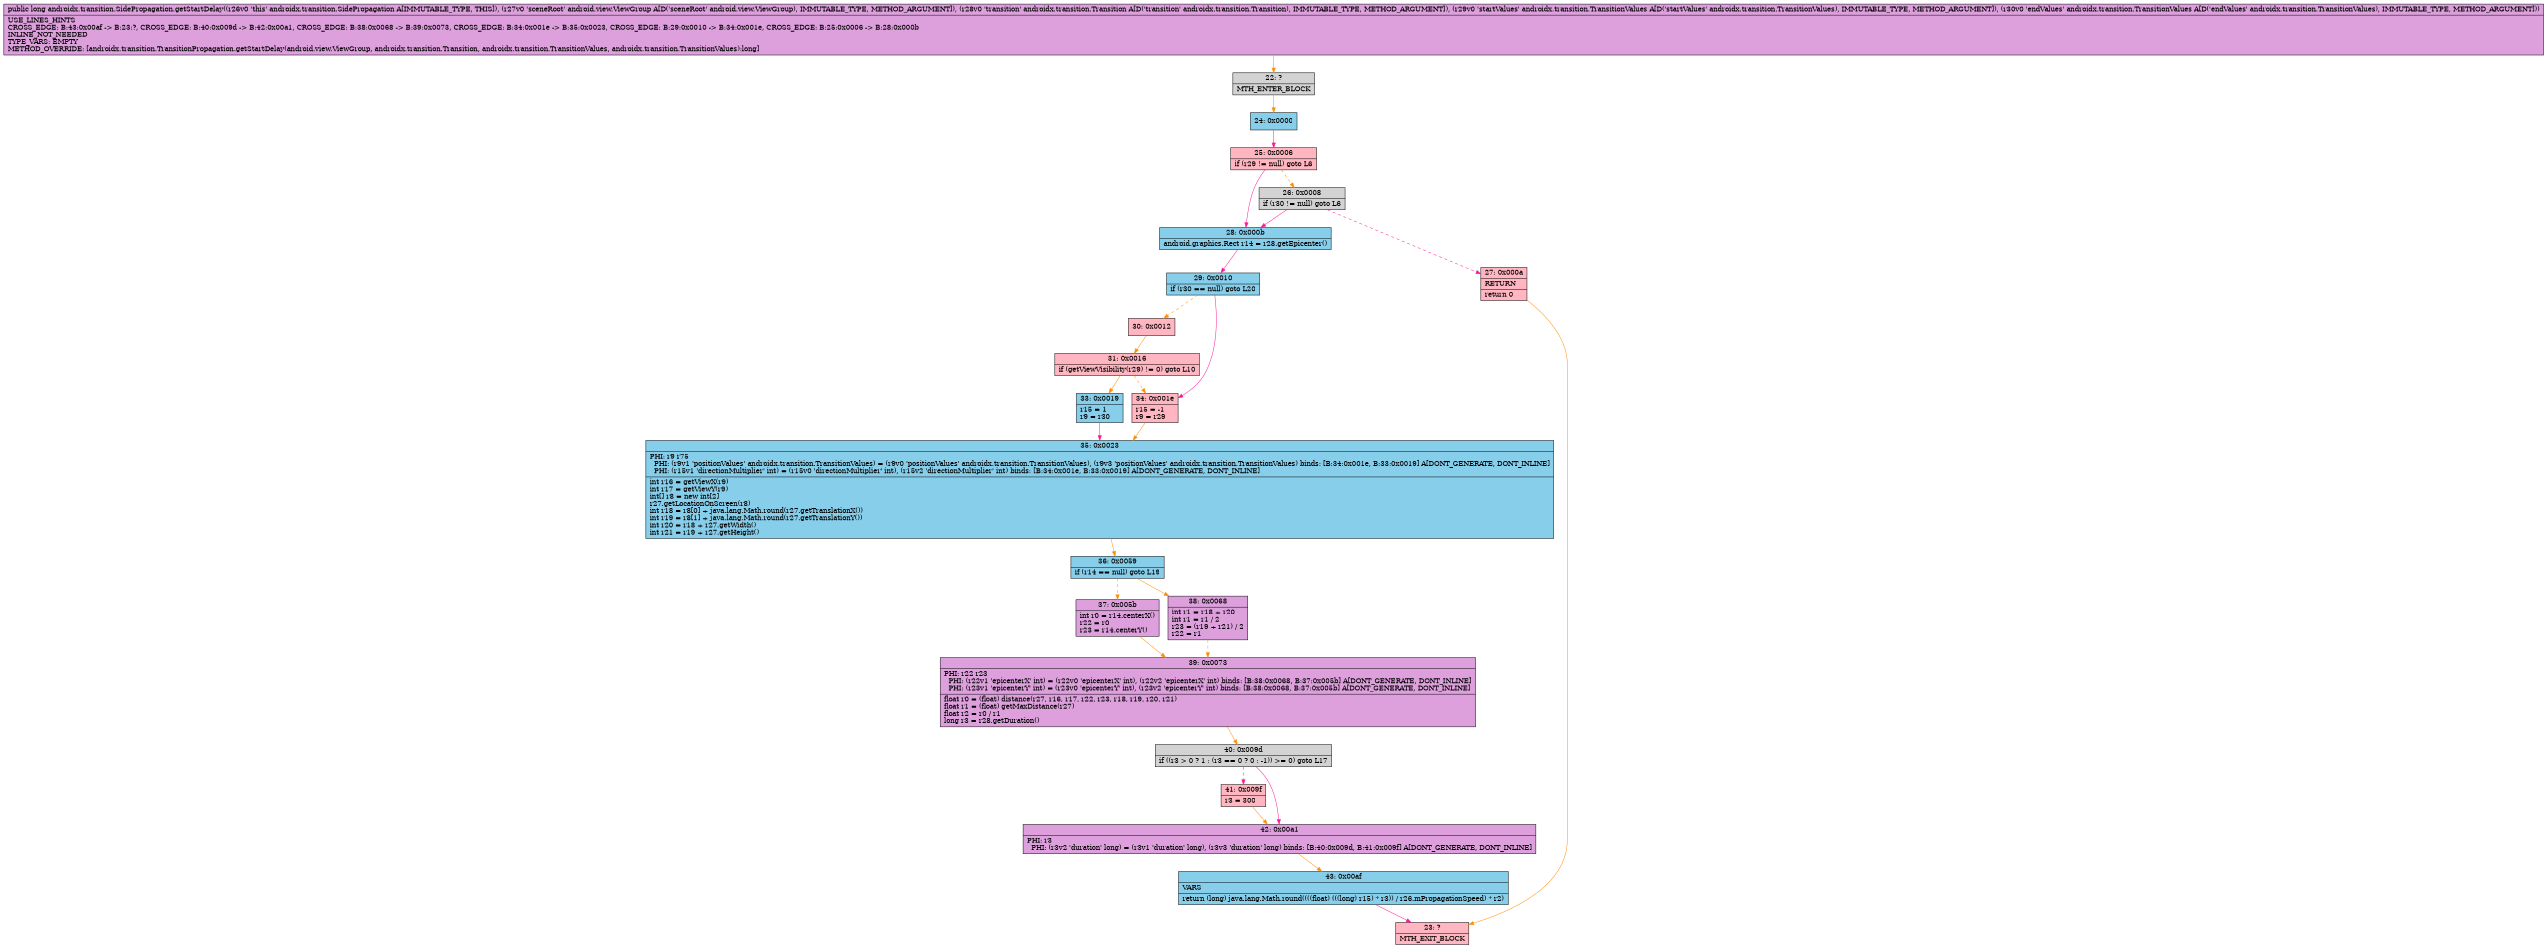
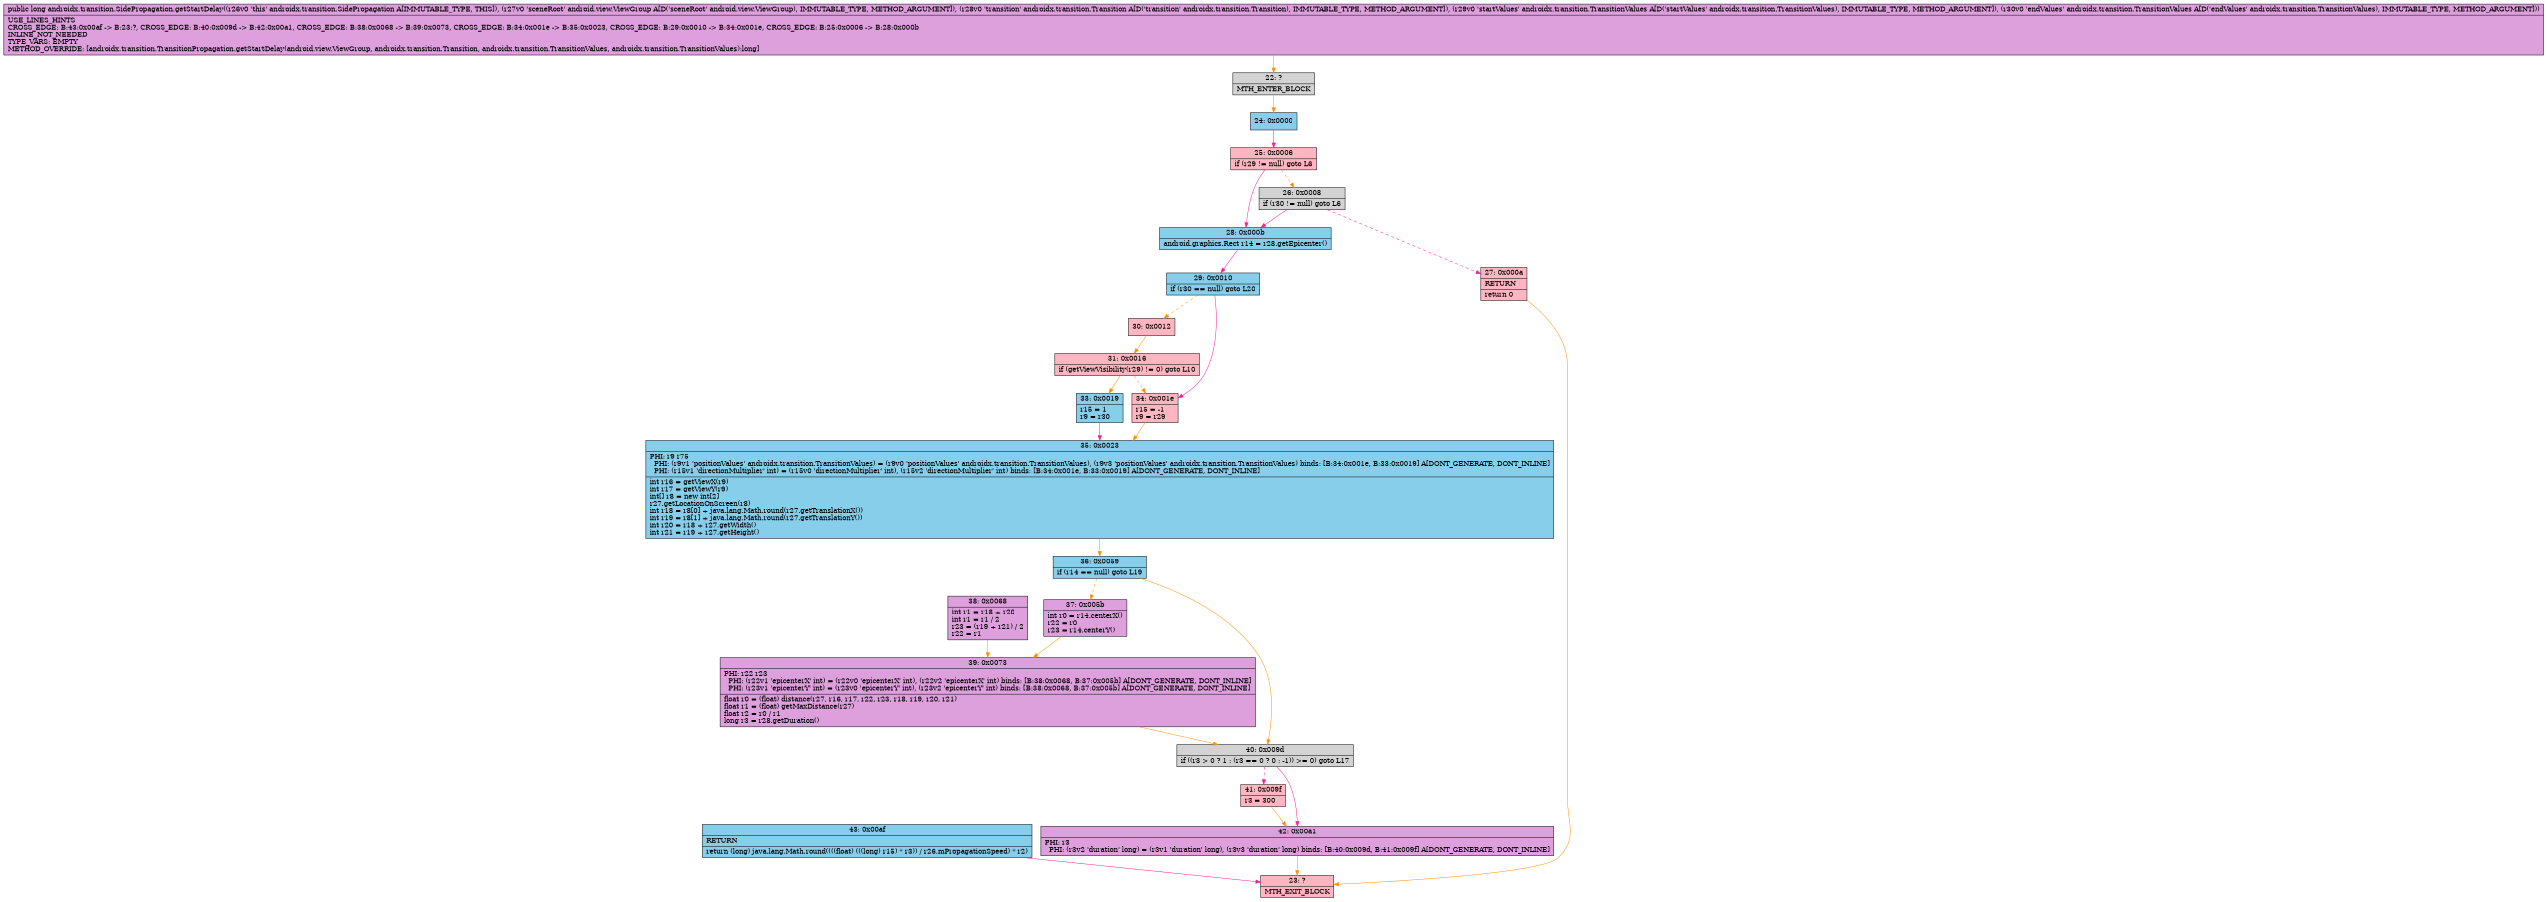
(1151, 586) -> (1240, 634)
(1208, 646) -> (988, 646)
(1308, 861) -> (1297, 863)
(1192, 888) -> (722, 841)
